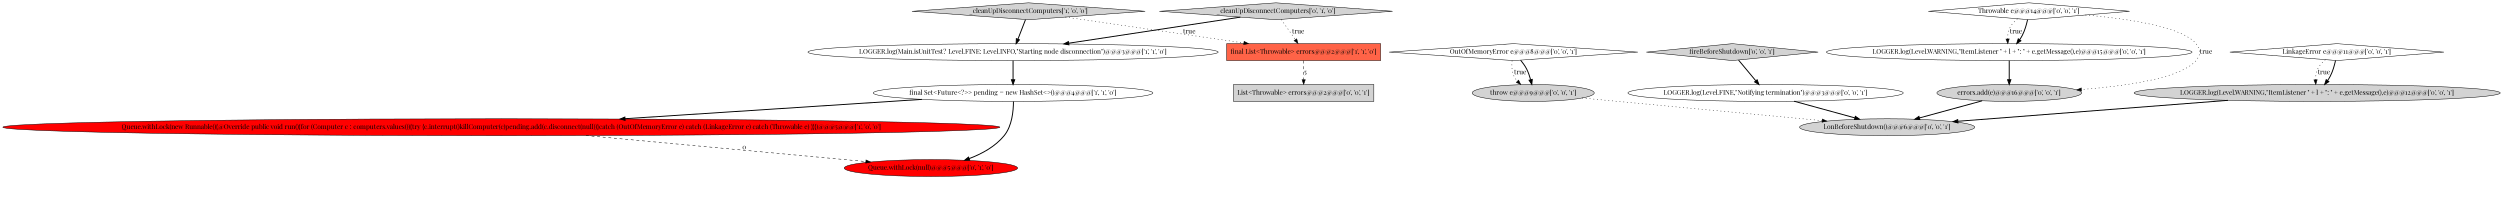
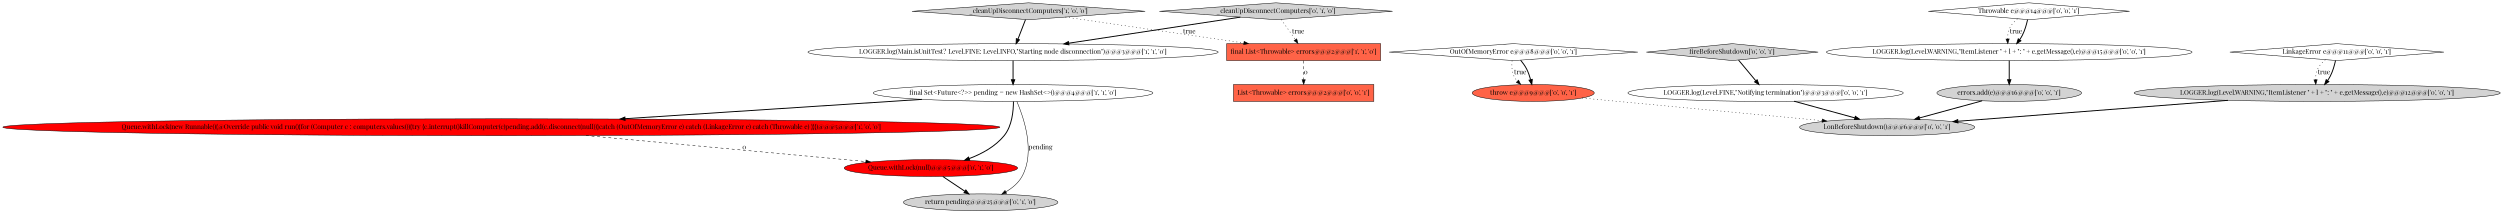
(2199, 54) -> none
(1306, 73) -> (1306, 73)
(1304, 93) -> (1304, 93)
(1533, 93) -> (1533, 93)
none -> (981, 202)
